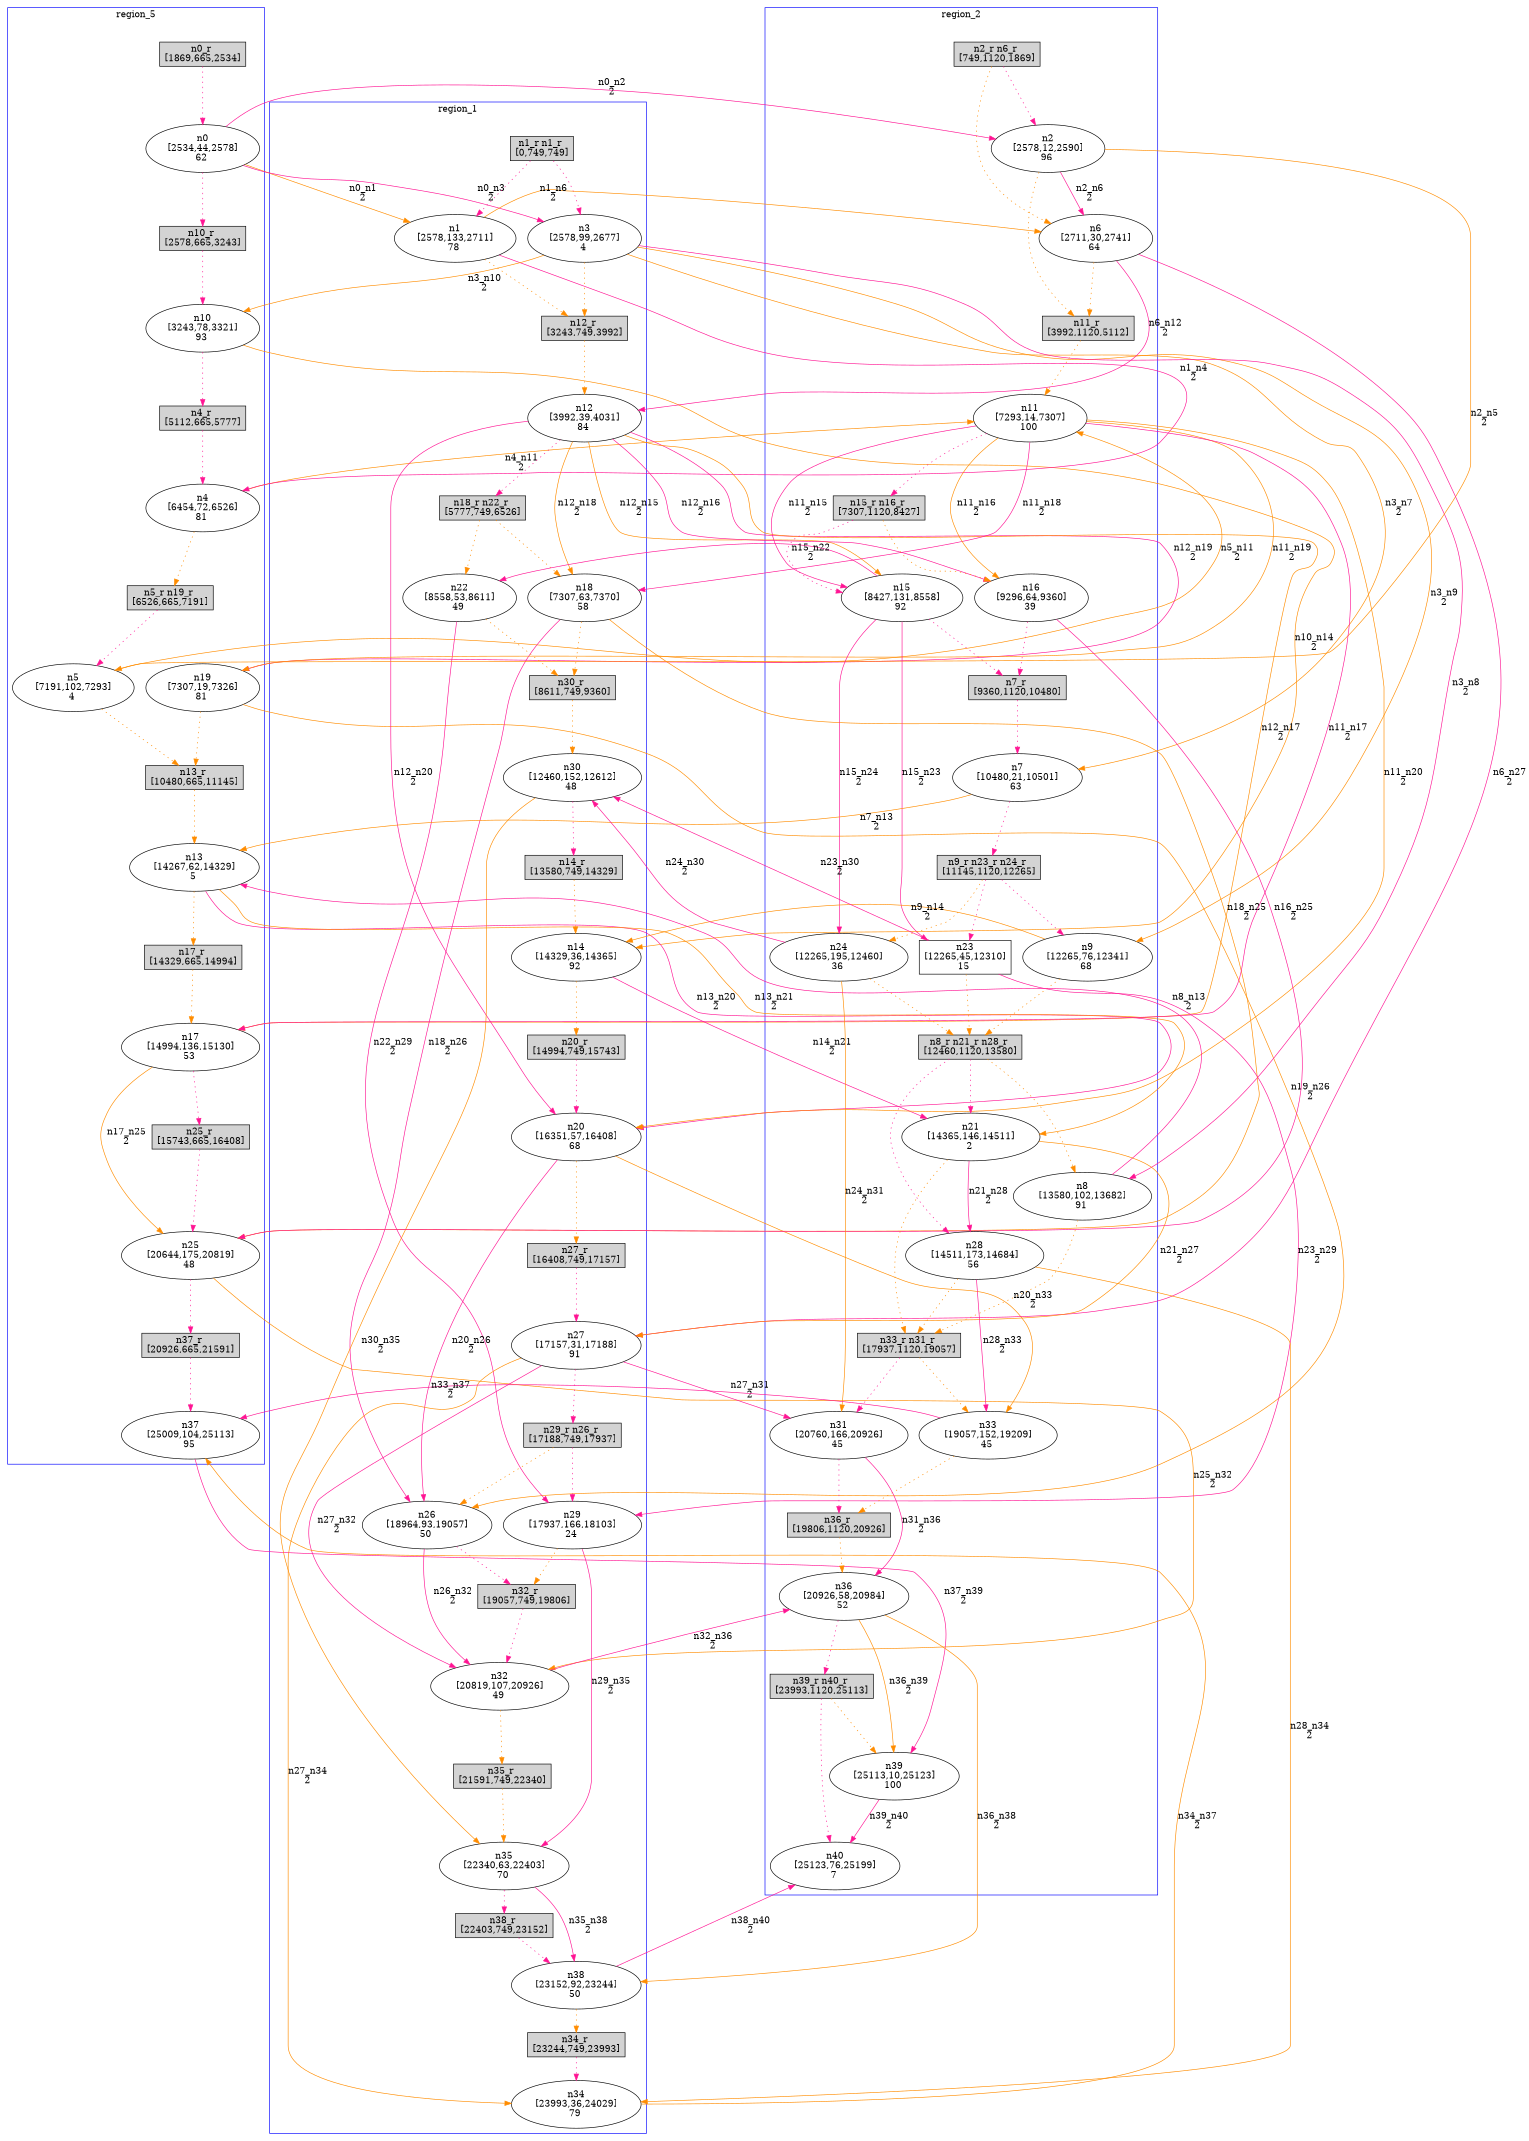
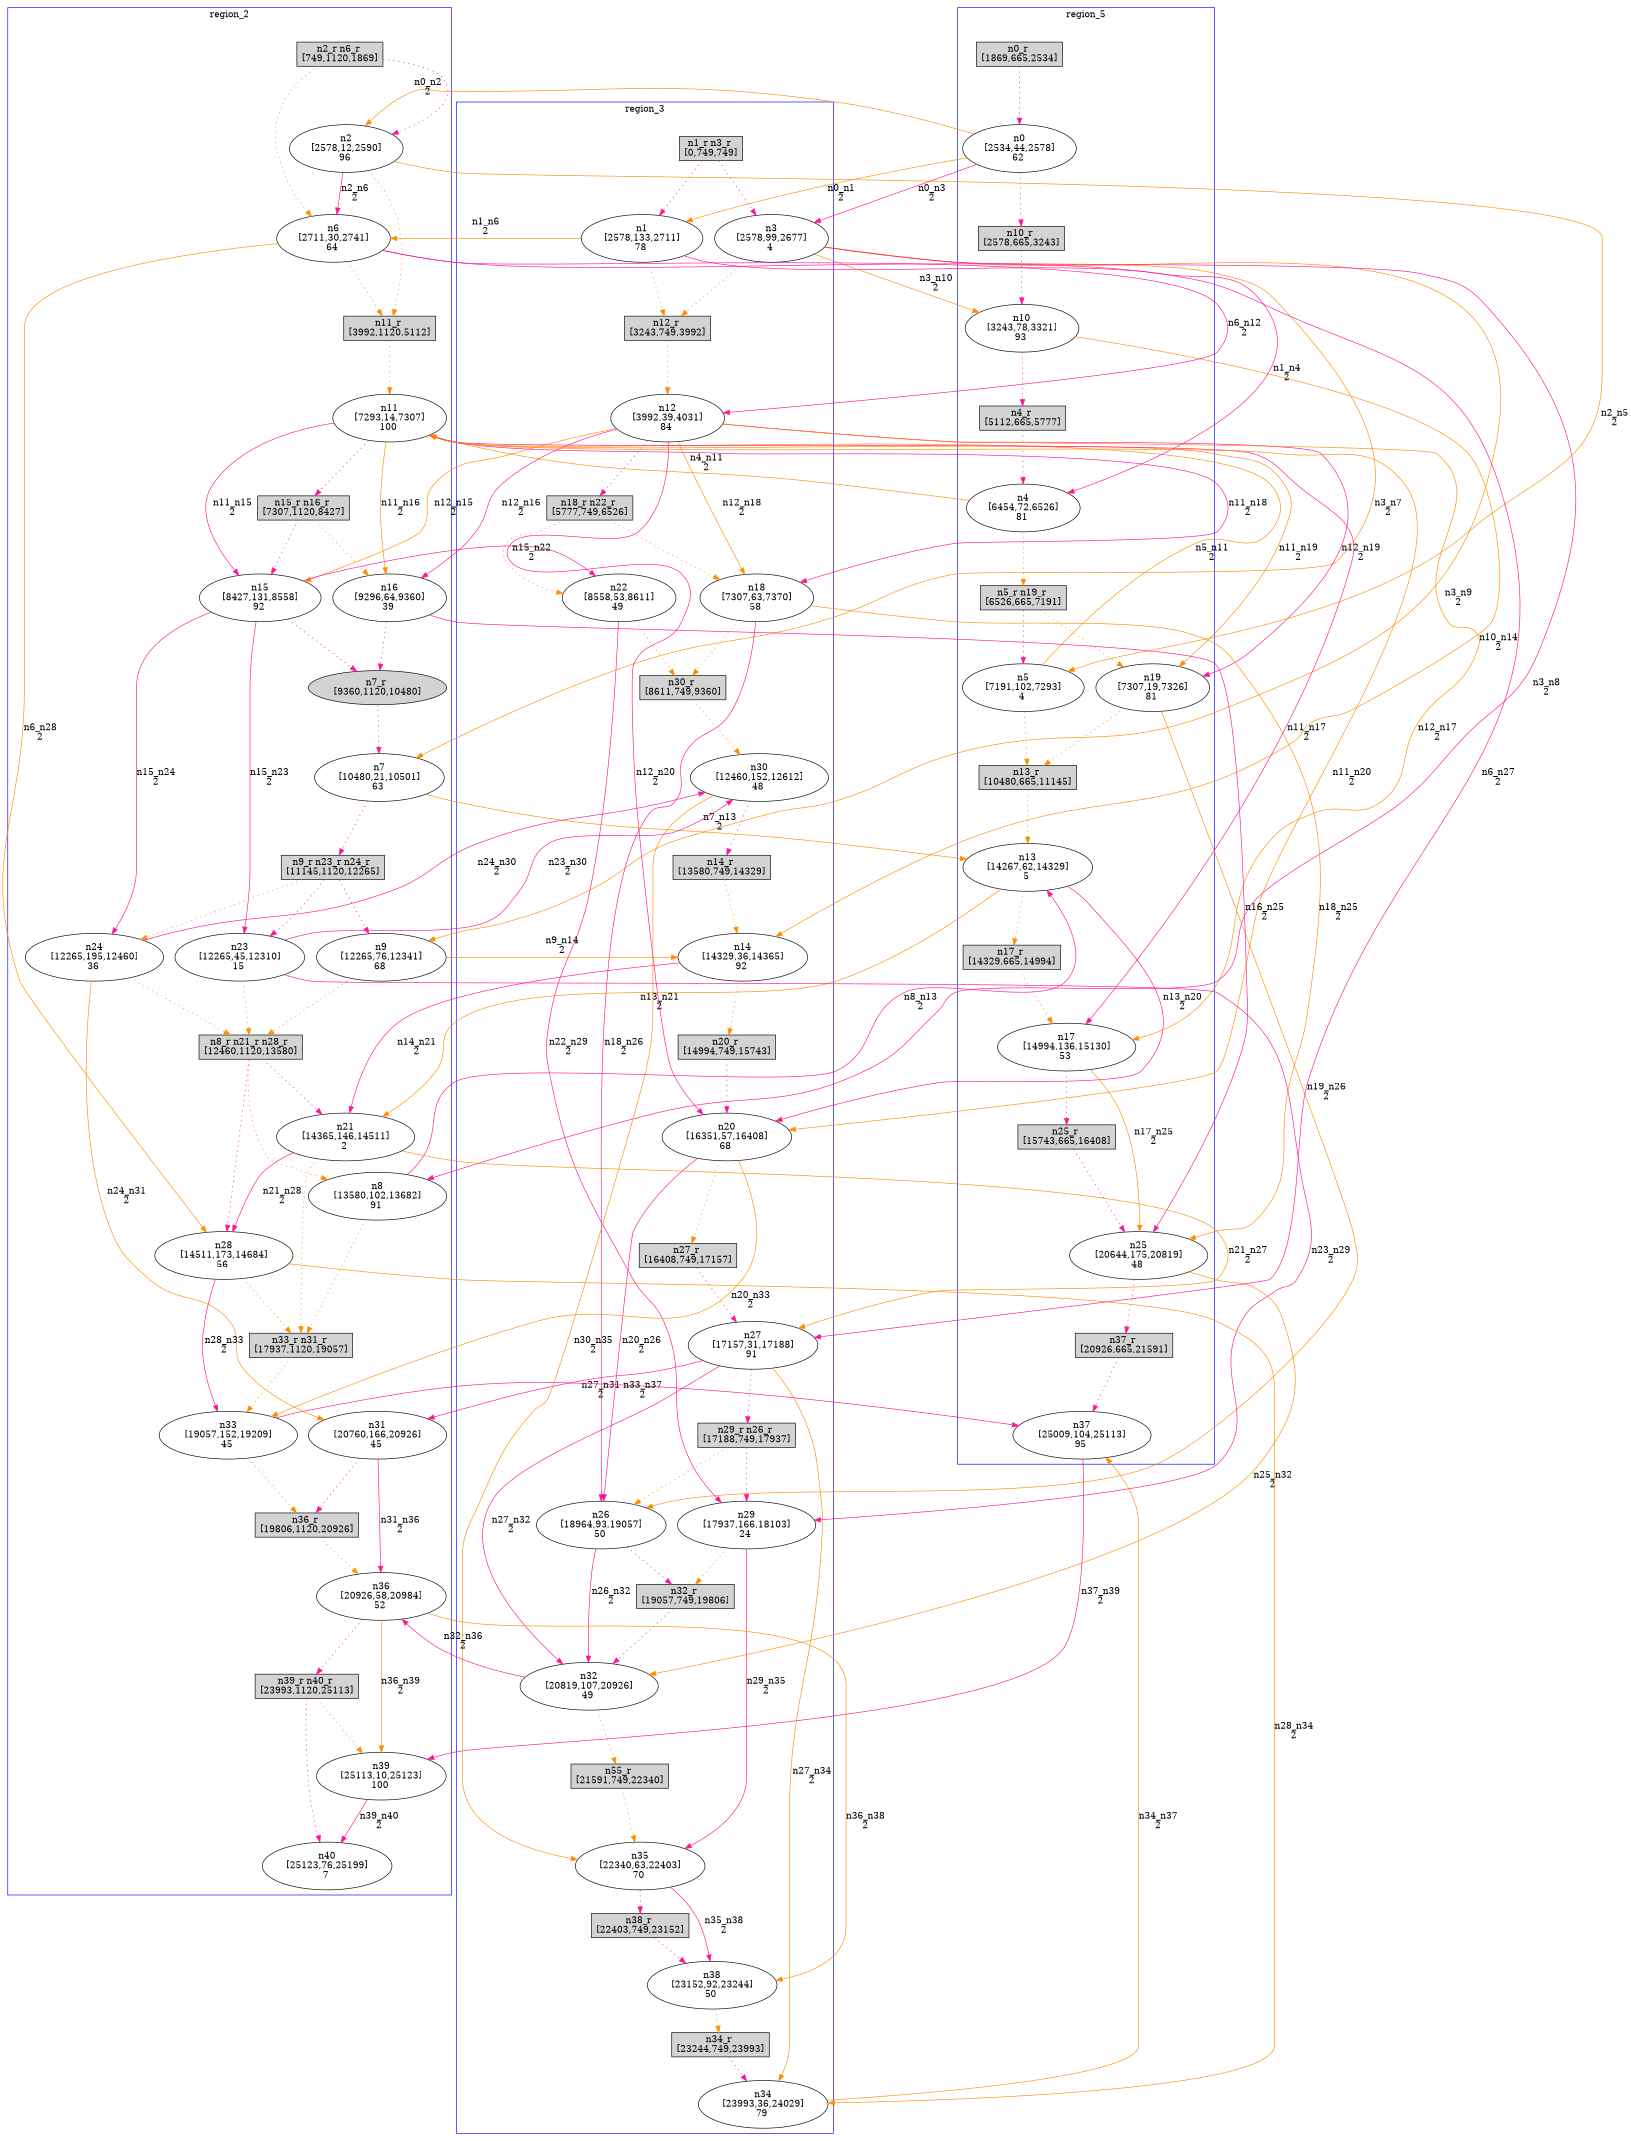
(605, 90) -> (669, 89)
(458, 109) -> (645, 109)
(542, 149) -> (711, 149)
none -> (1079, 637)
none -> (24, 670)
(1017, 688) -> (378, 688)
(965, 957) -> (240, 957)
(880, 1382) -> none
(502, 1776) -> (620, 1776)
(703, 1927) -> none
